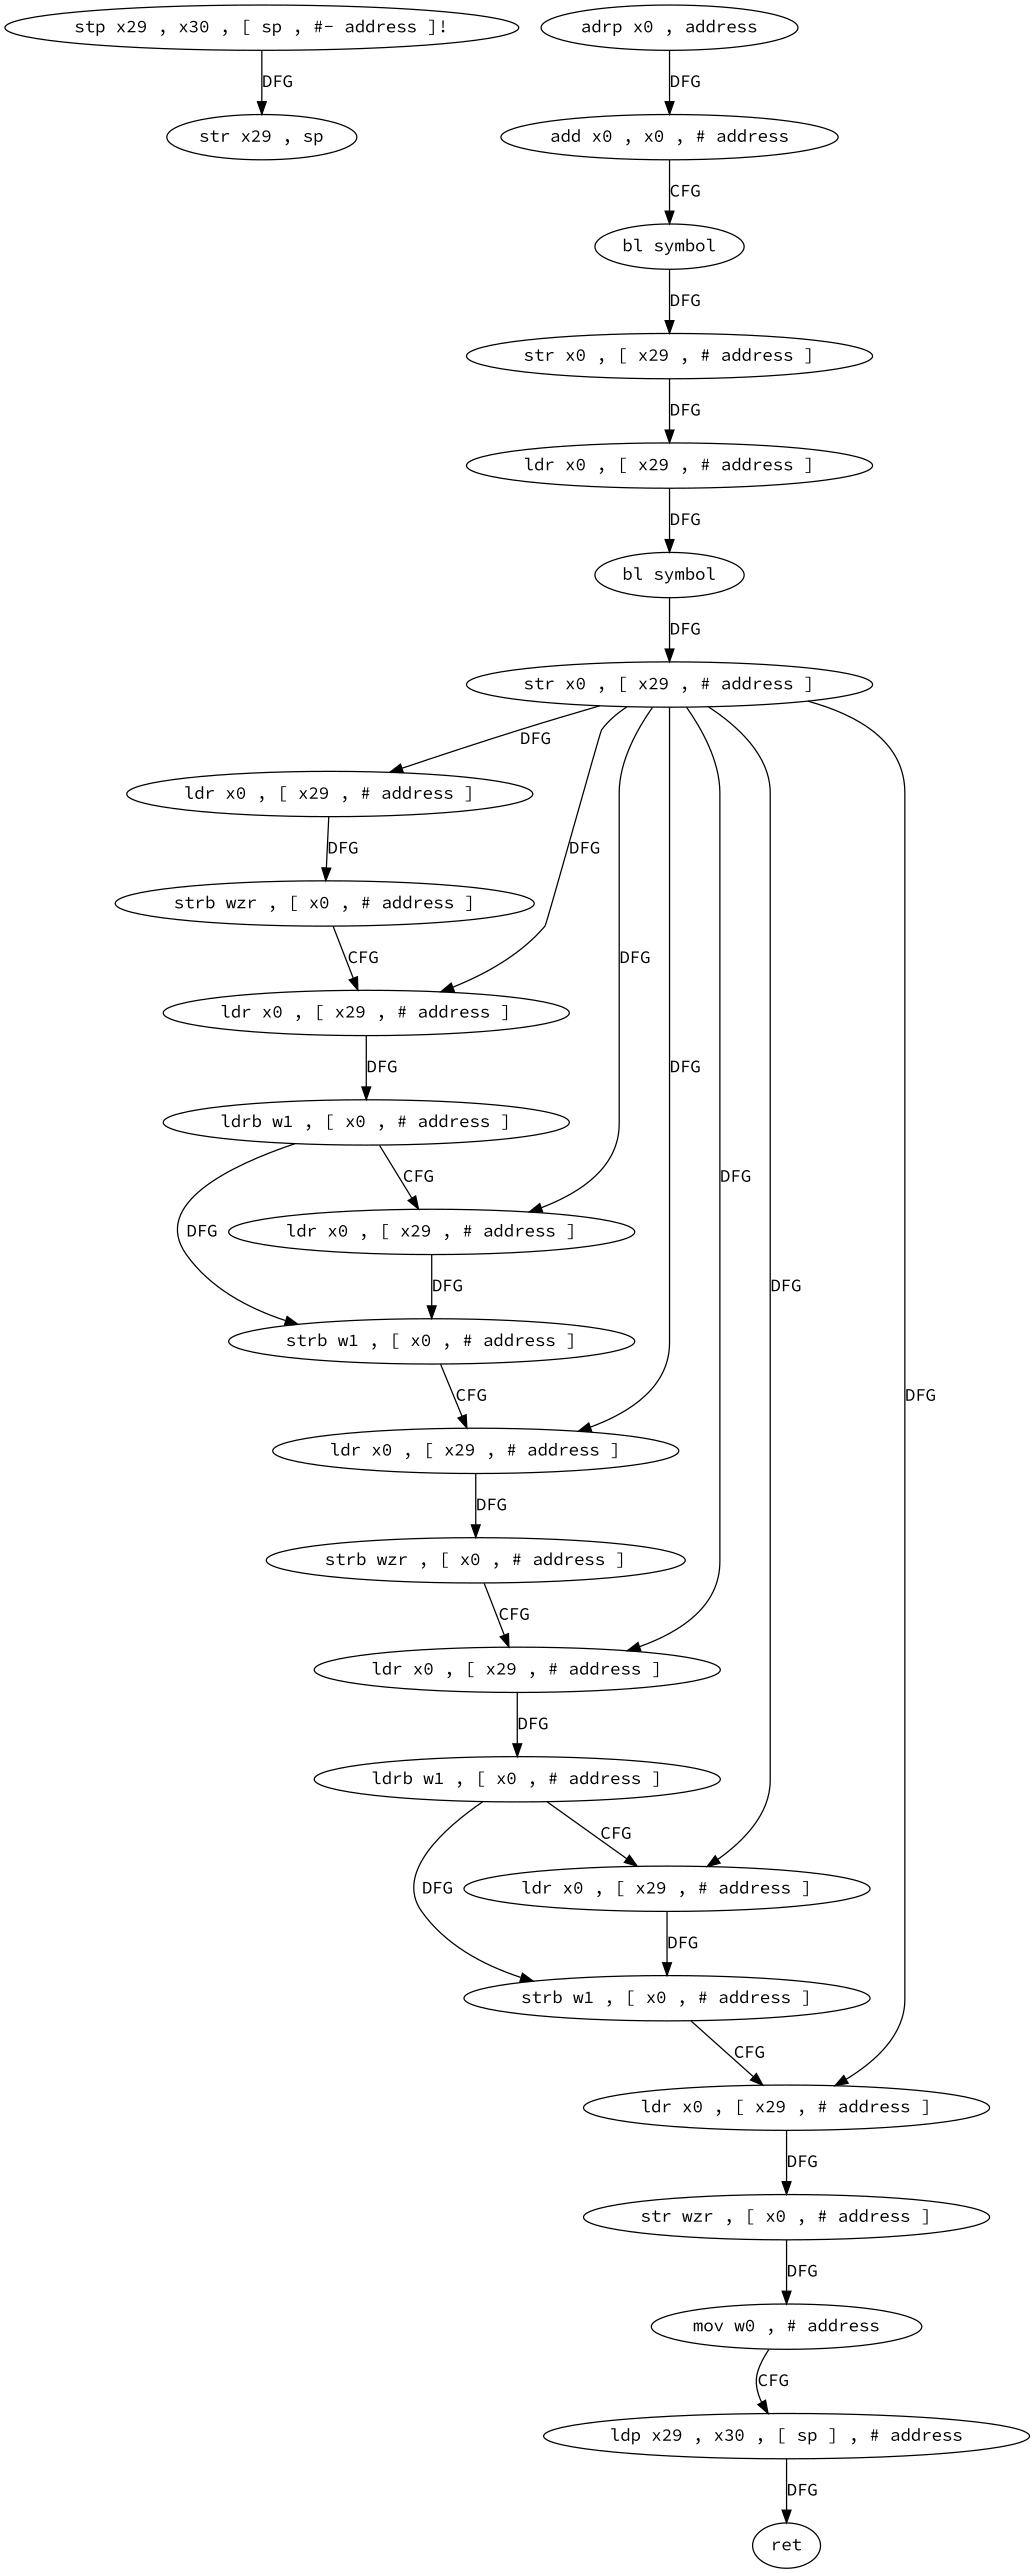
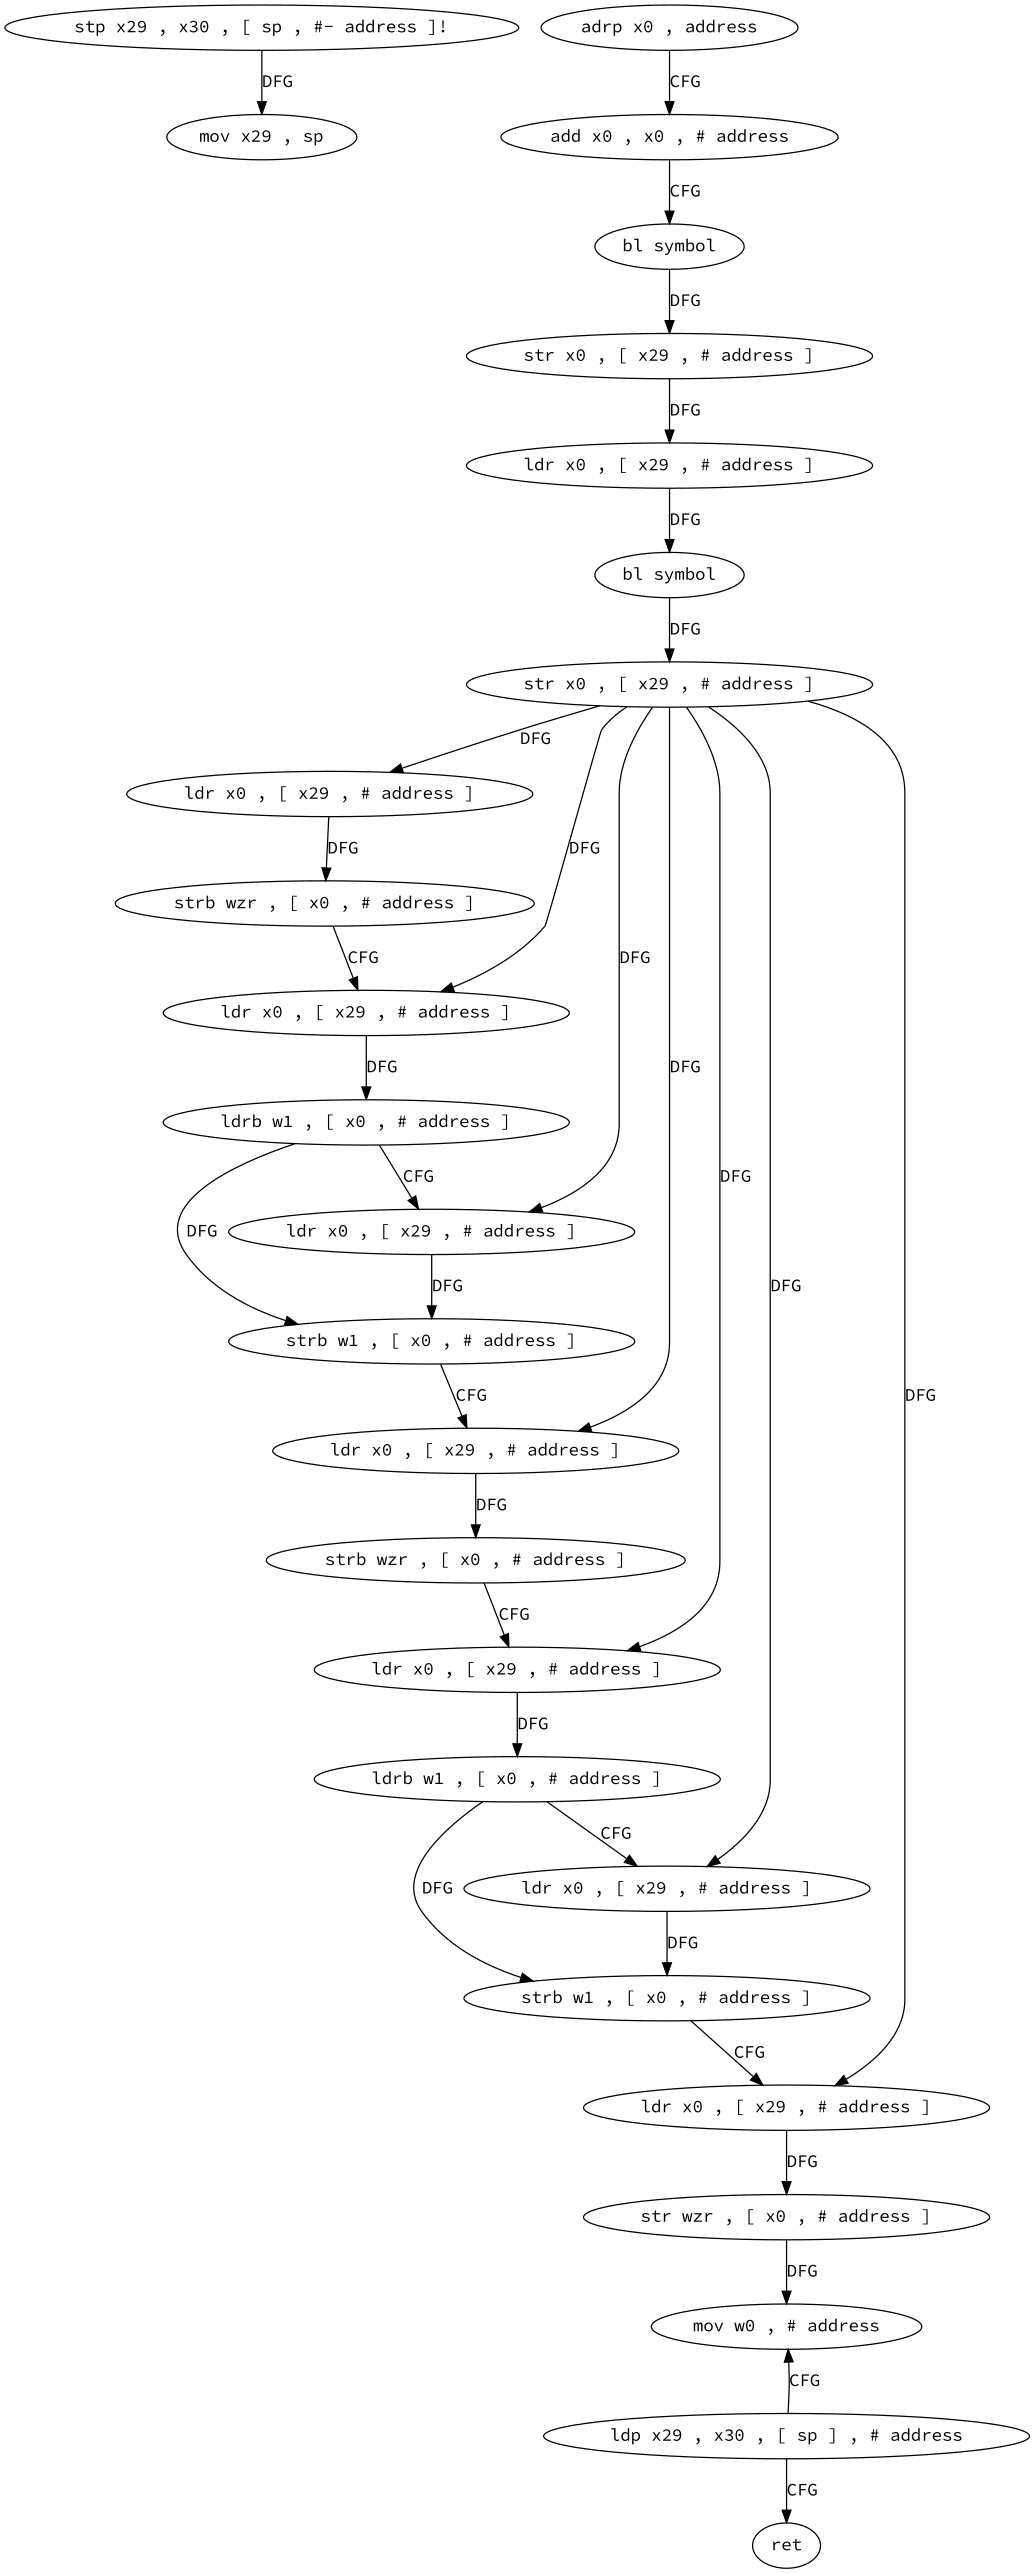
(685, 82) -> (685, 82)
(262, 137) -> (262, 137)
(757, 2375) -> (789, 2388)
(802, 2491) -> (802, 2491)
